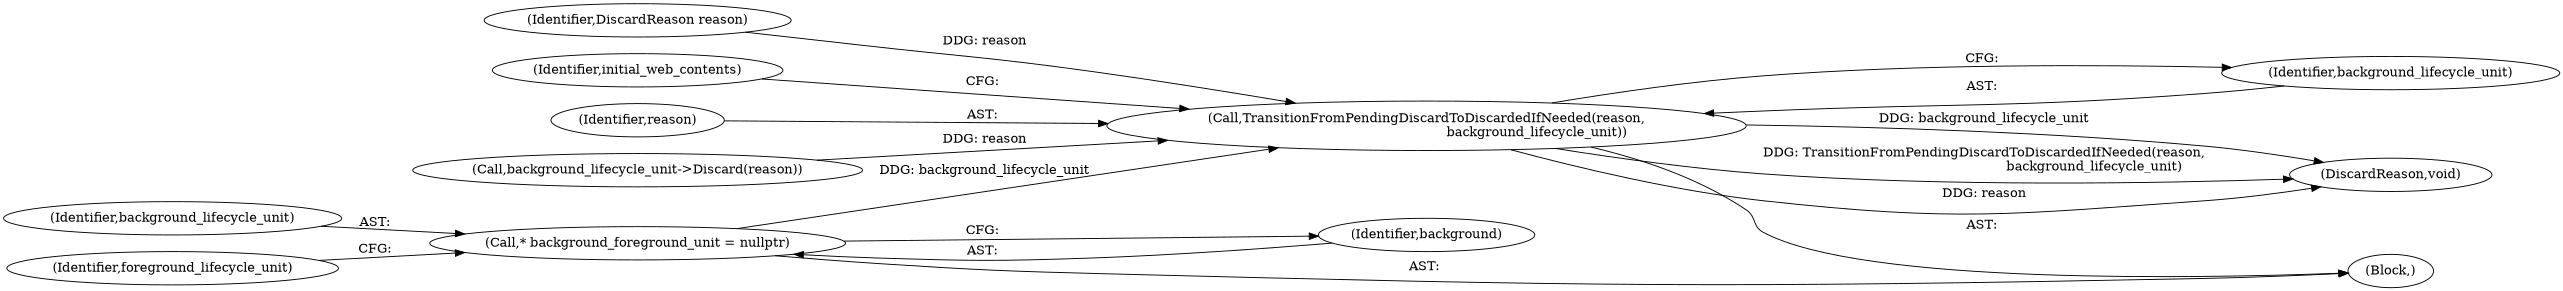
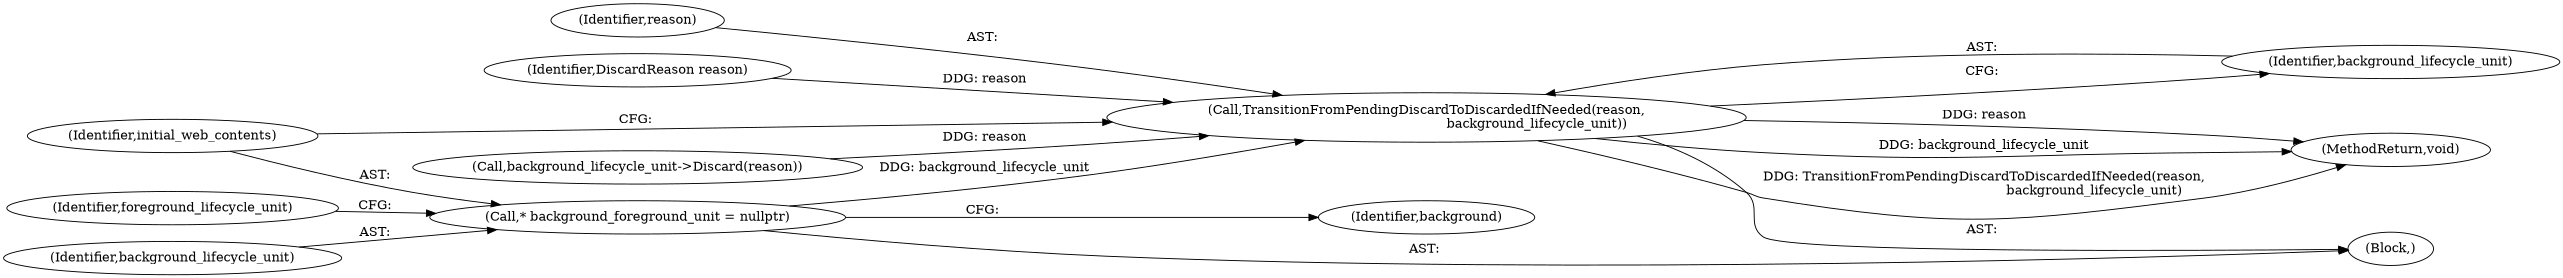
(2391, 175) -> (2391, 150)
(1068, 259) -> (360, 182)
